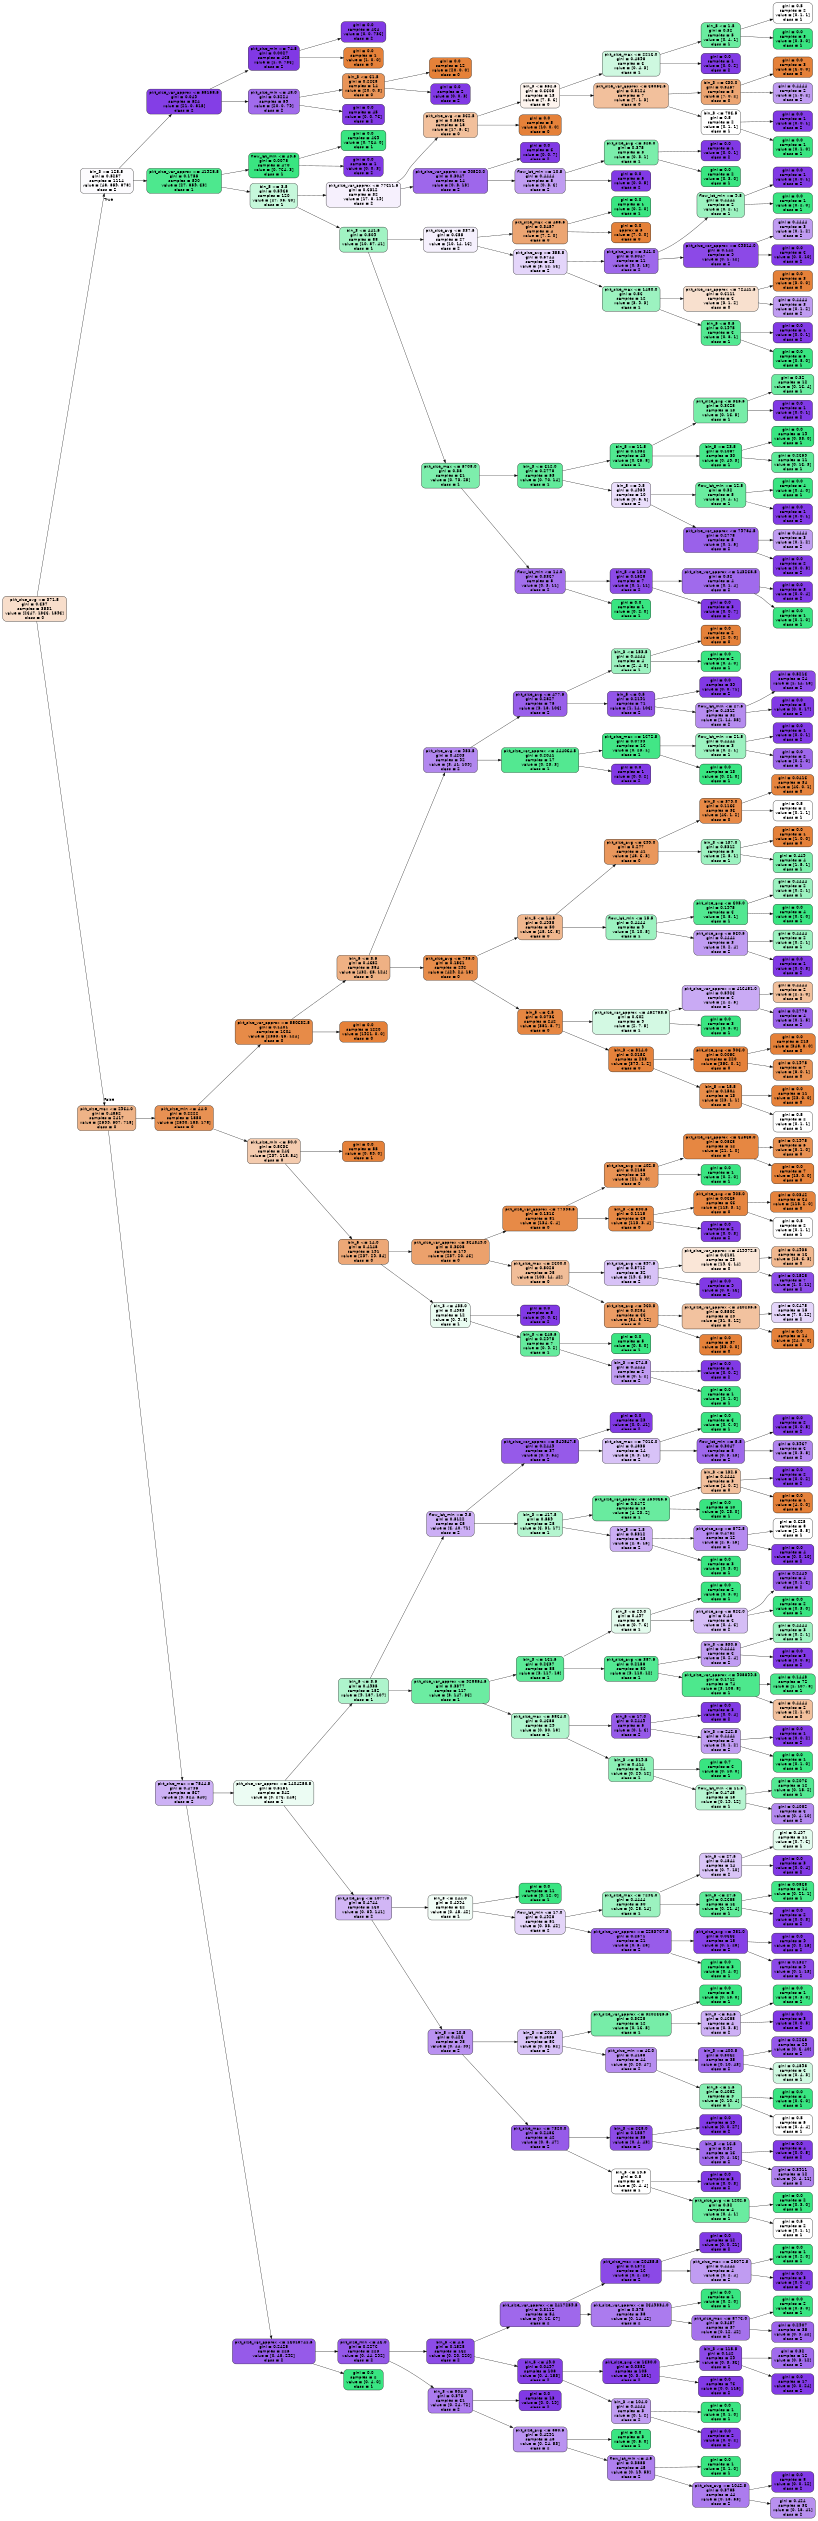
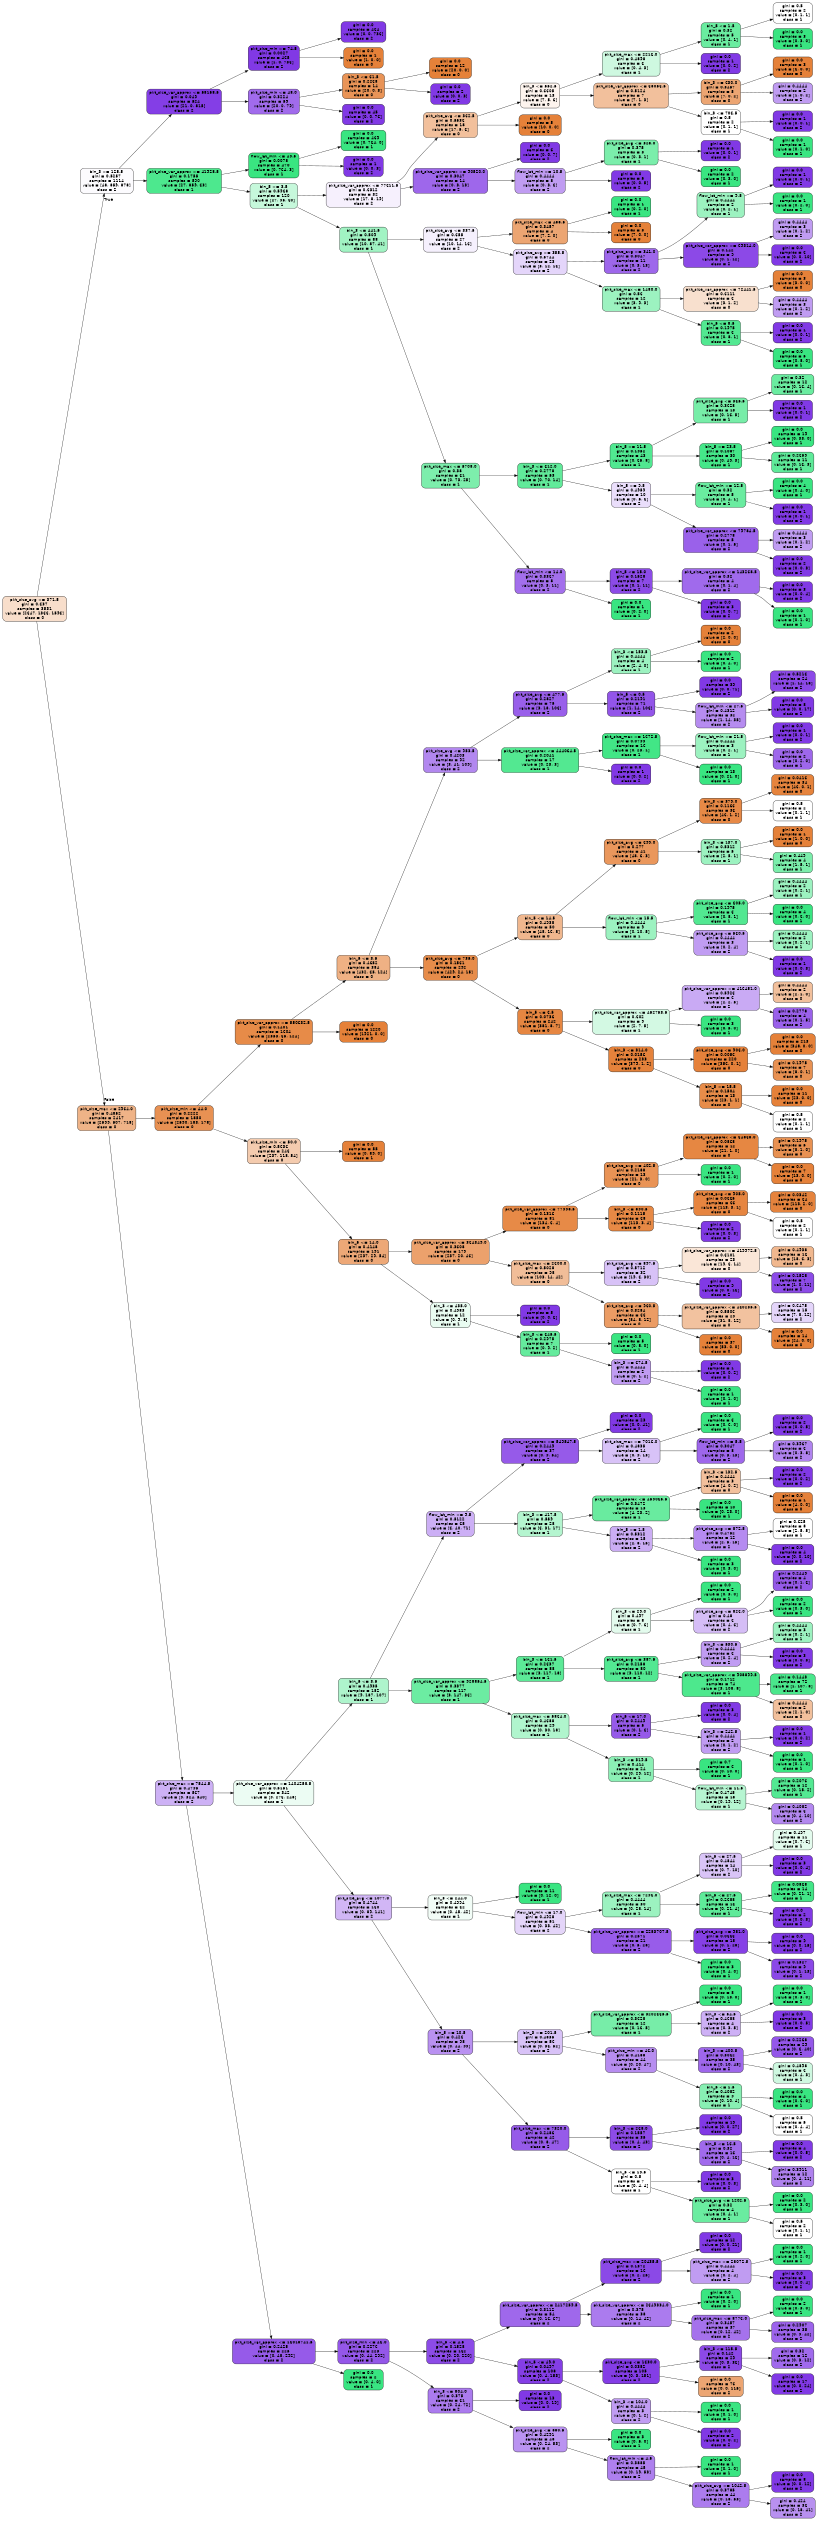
(631, 233) -> (631, 233)
(721, 2386) -> (721, 2386)
